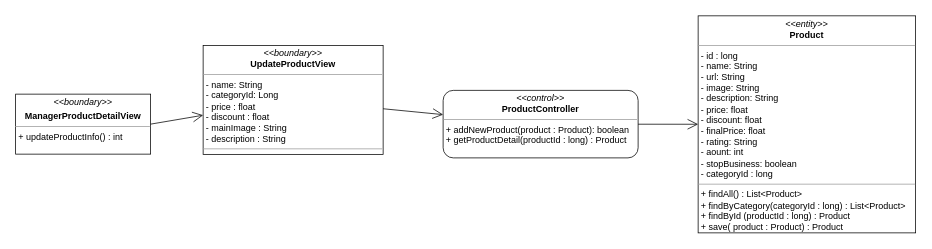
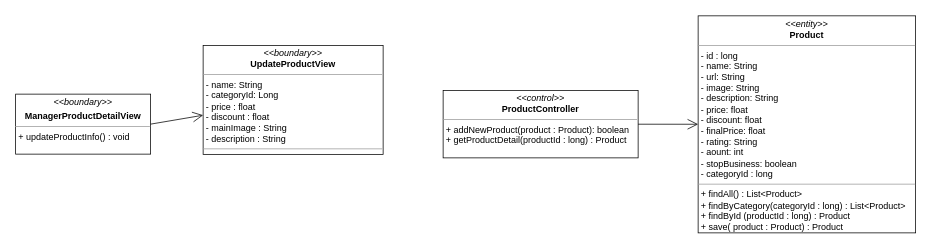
(78, 110) -> (80, 110)
(412, 112) -> none
(540, 124) -> (540, 124)
